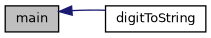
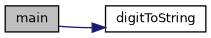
(89, 10) -> (75, 27)
